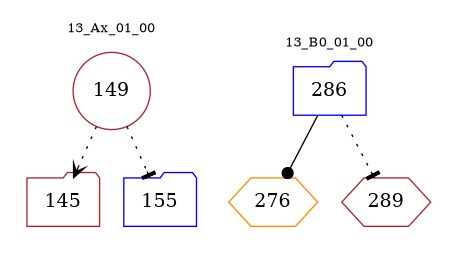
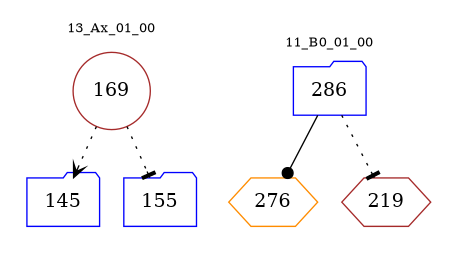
(330, 43) -> (330, 43)
(112, 91) -> (112, 91)
(63, 202) -> (63, 202)
(386, 202) -> (386, 202)
